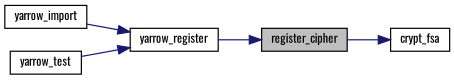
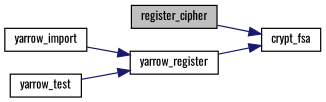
(234, 40) -> (234, 51)
